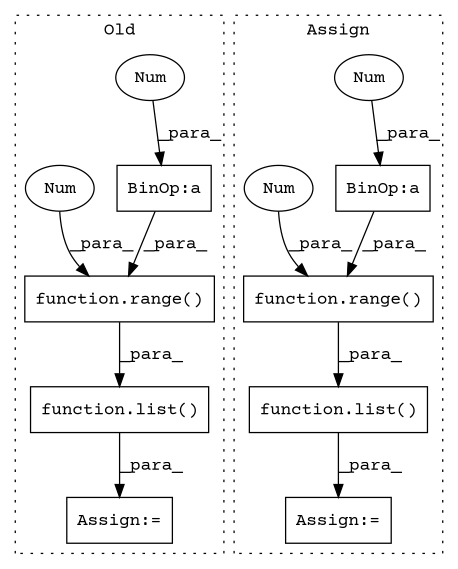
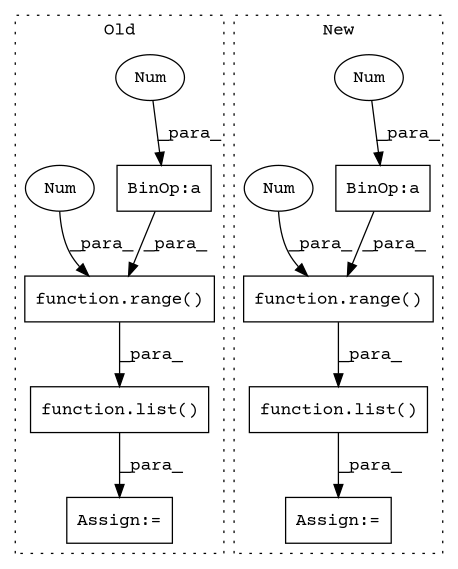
(338, 30) -> (338, 30)
